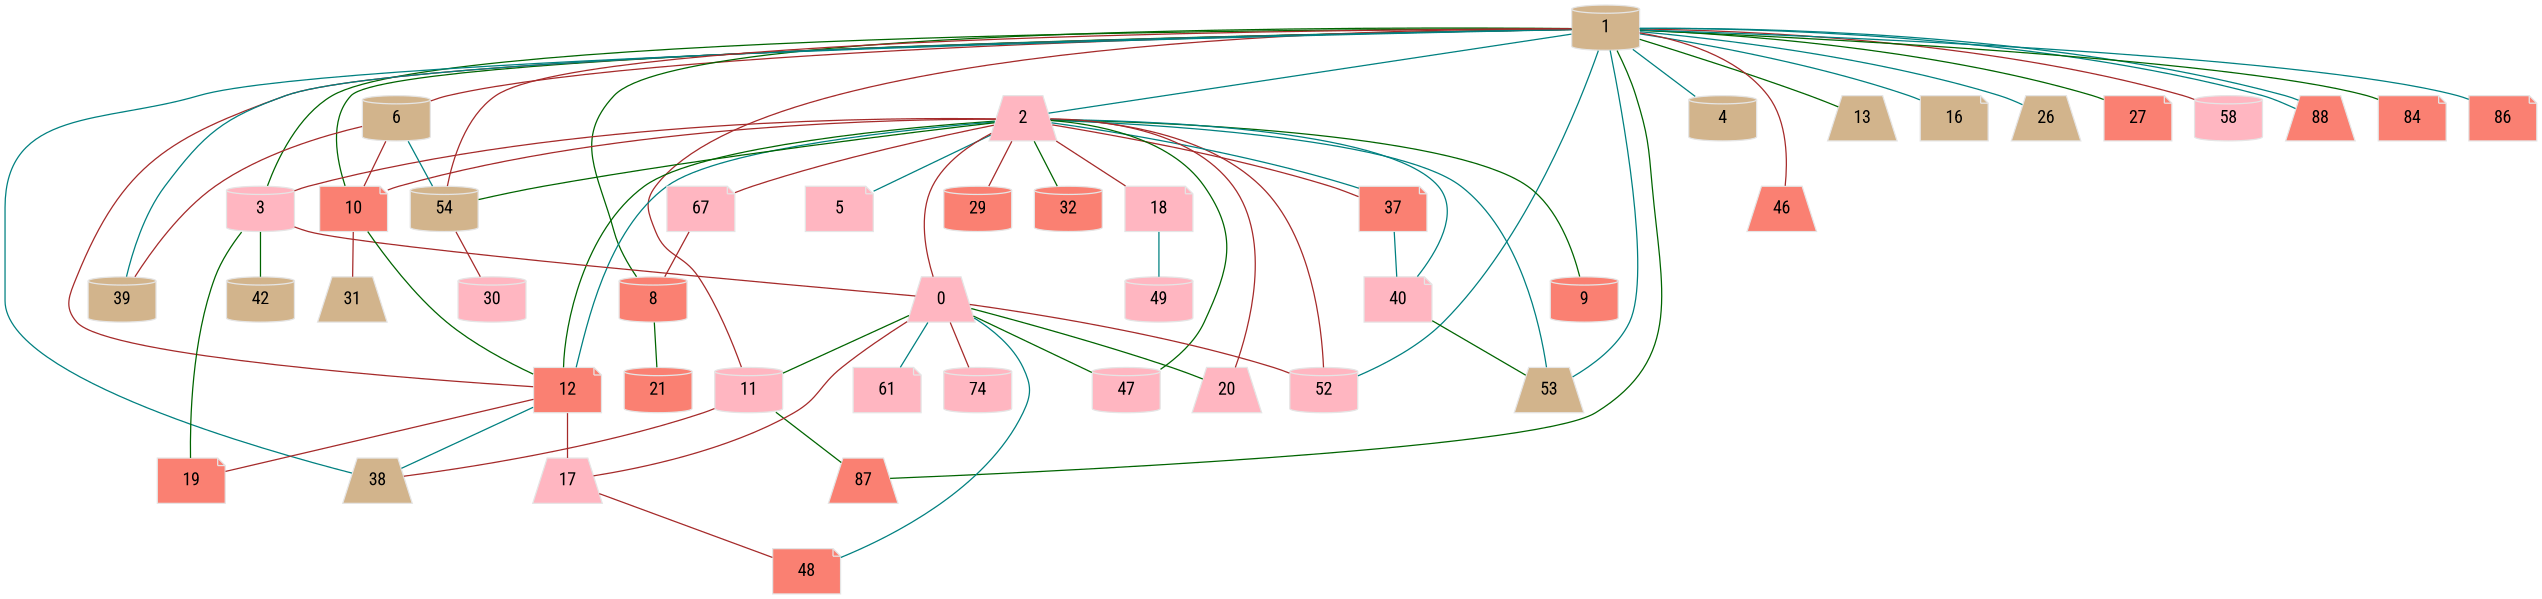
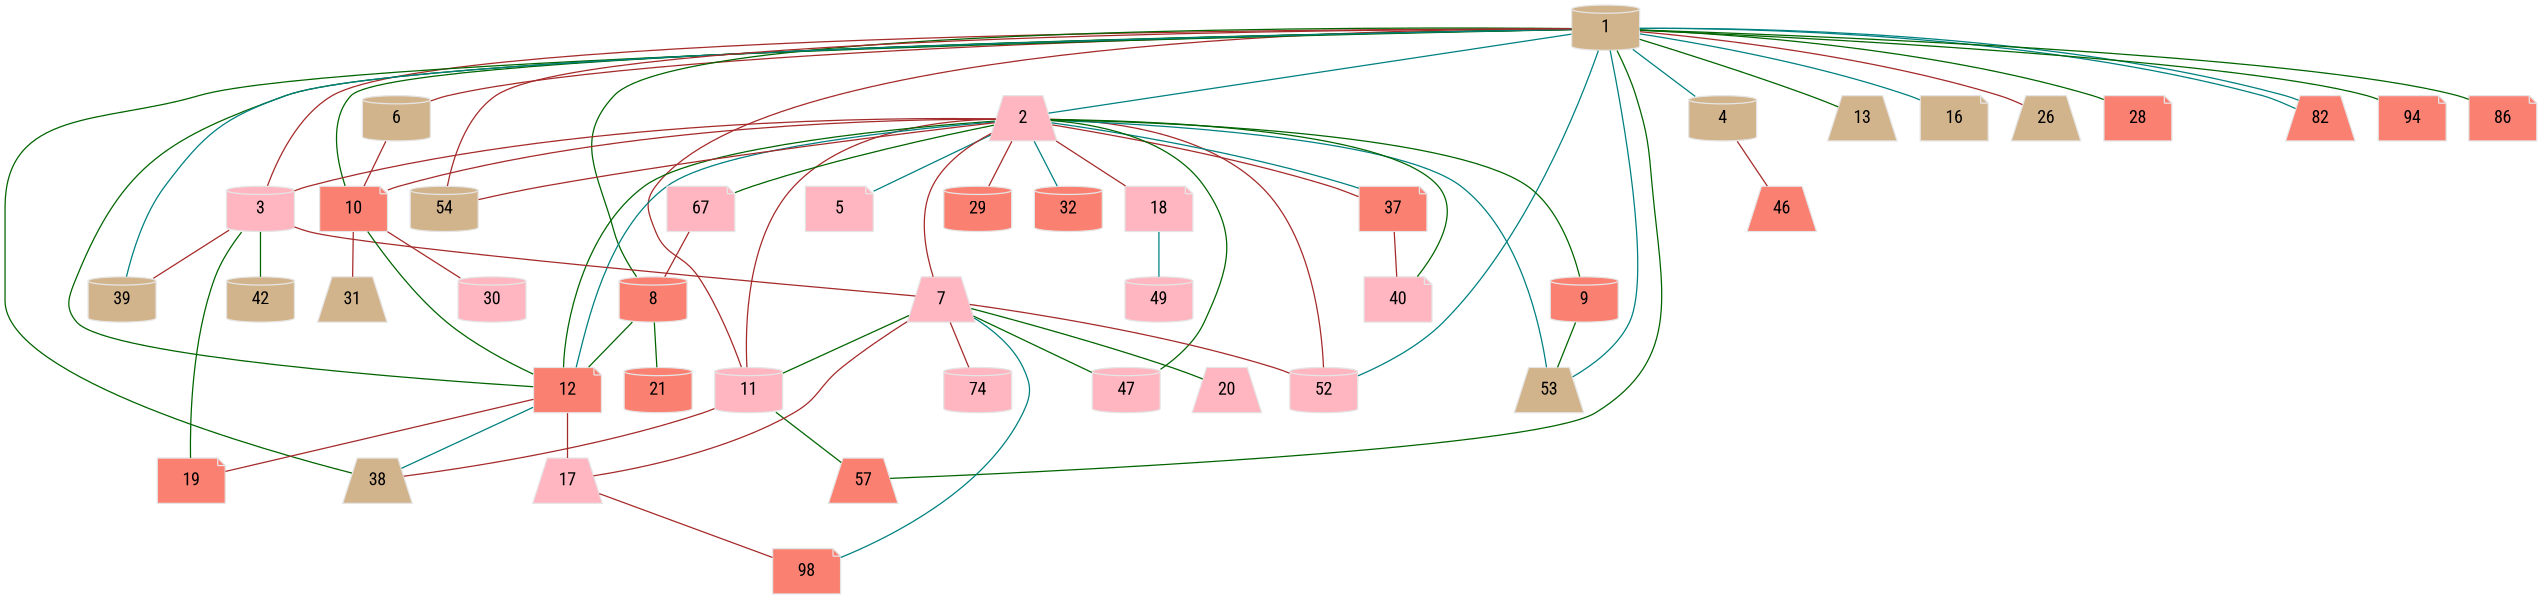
(757, 45) -> (757, 45)
(1834, 57) -> (1834, 57)
(2160, 57) -> (2160, 57)
(304, 80) -> (304, 80)
(1763, 90) -> (1752, 164)
(2138, 118) -> (2138, 118)
(2229, 118) -> none
(2320, 118) -> (2320, 118)
(2412, 118) -> (2412, 118)
(1299, 137) -> (1299, 137)
(175, 145) -> (175, 145)
(863, 155) -> (863, 155)
(1046, 164) -> (1046, 164)
(658, 167) -> (658, 167)
(423, 169) -> none
(231, 176) -> (191, 254)
(1229, 181) -> (796, 184)
(1395, 254) -> (1395, 254)
(472, 262) -> (426, 256)
(941, 299) -> (941, 299)
none -> (610, 345)
(1479, 348) -> (1567, 345)
(887, 390) -> none
(863, 481) -> (863, 481)
(807, 571) -> (807, 571)
